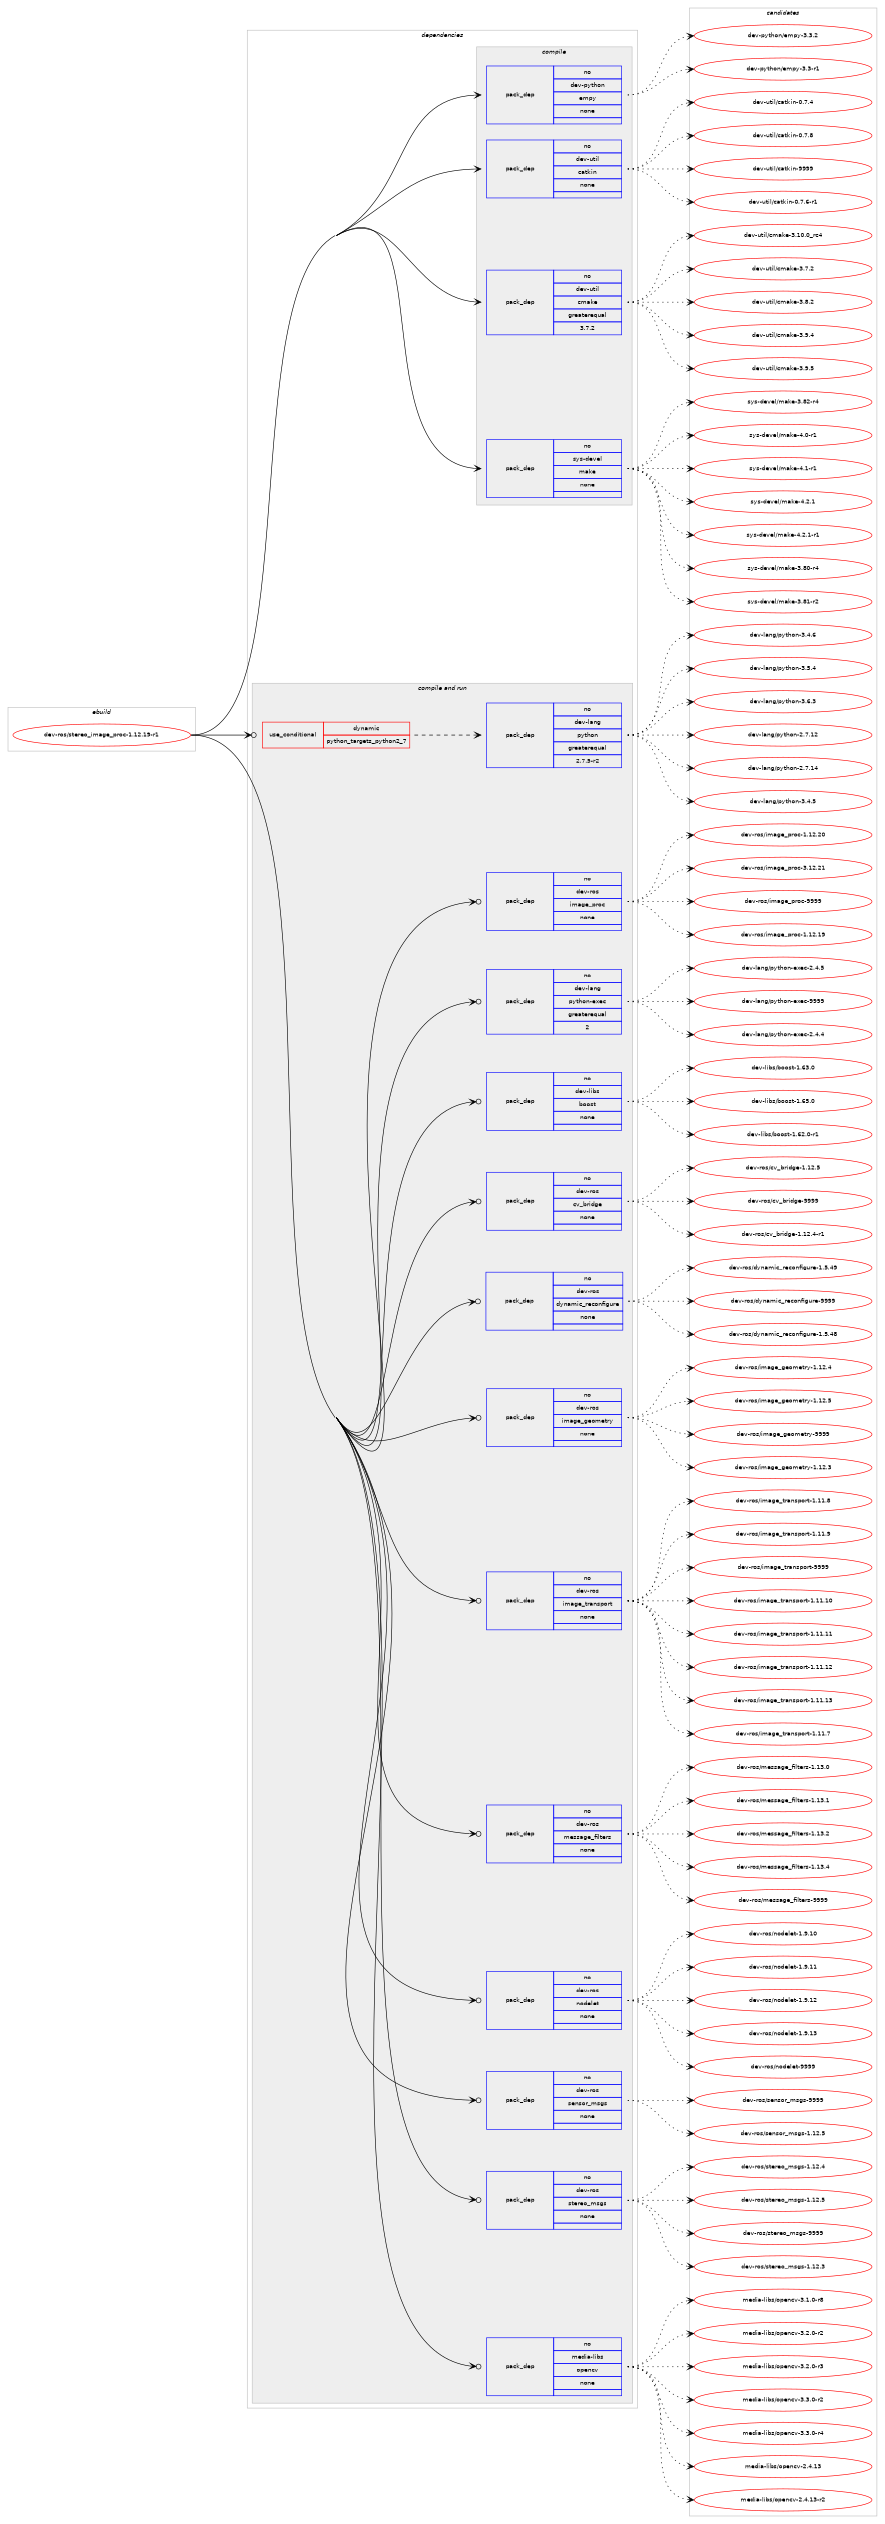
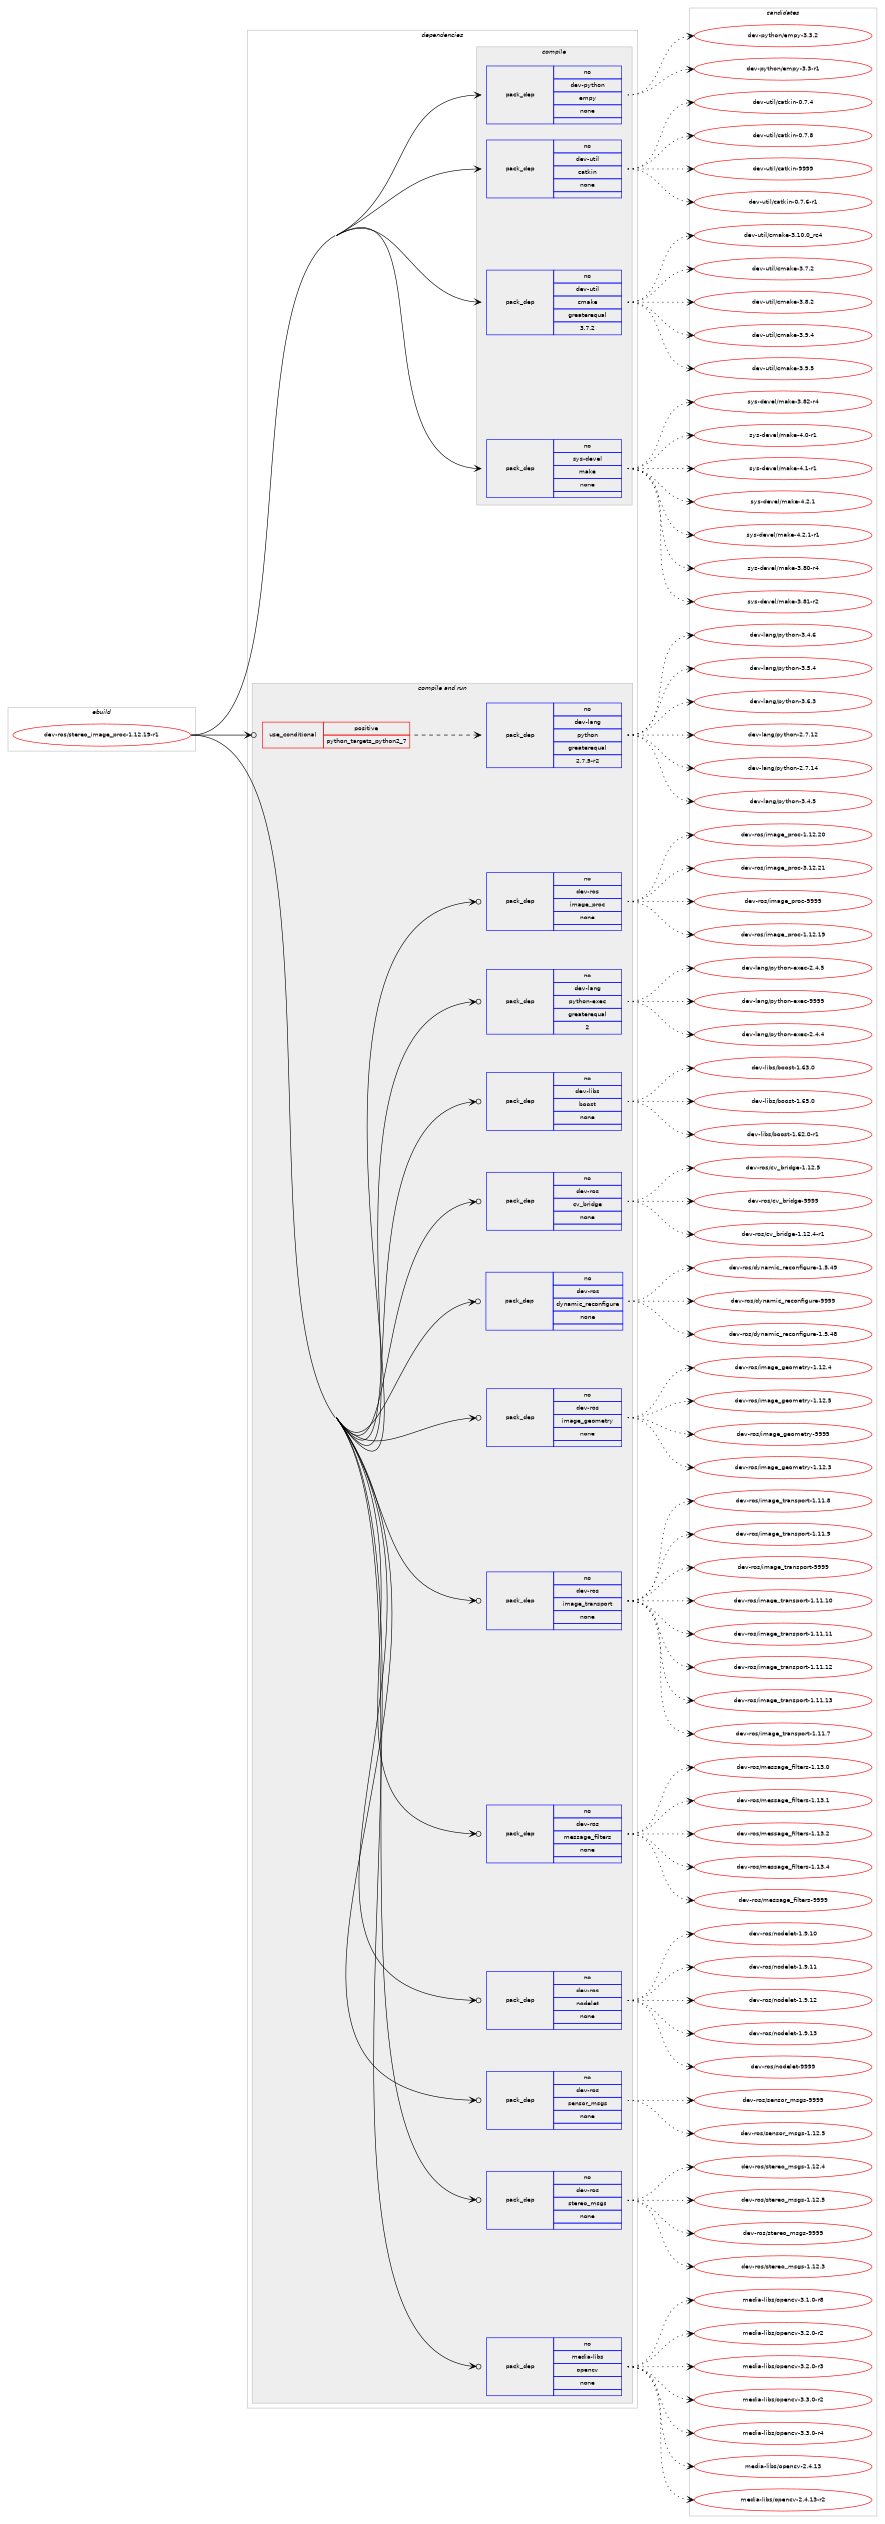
(367, 728) -> (367, 728)
